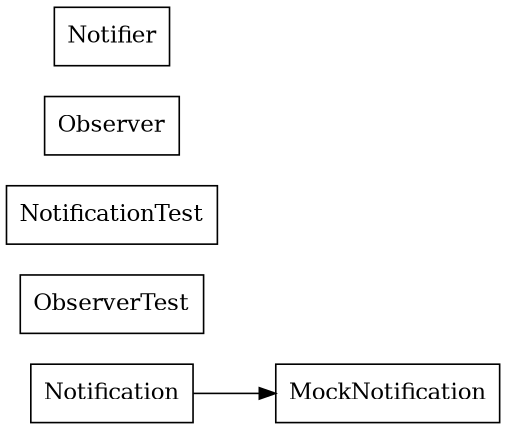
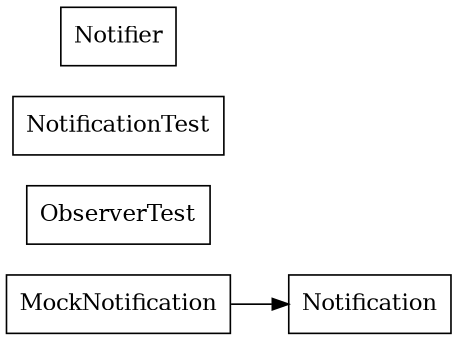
(112, 126) -> none
(226, 393) -> (251, 304)
